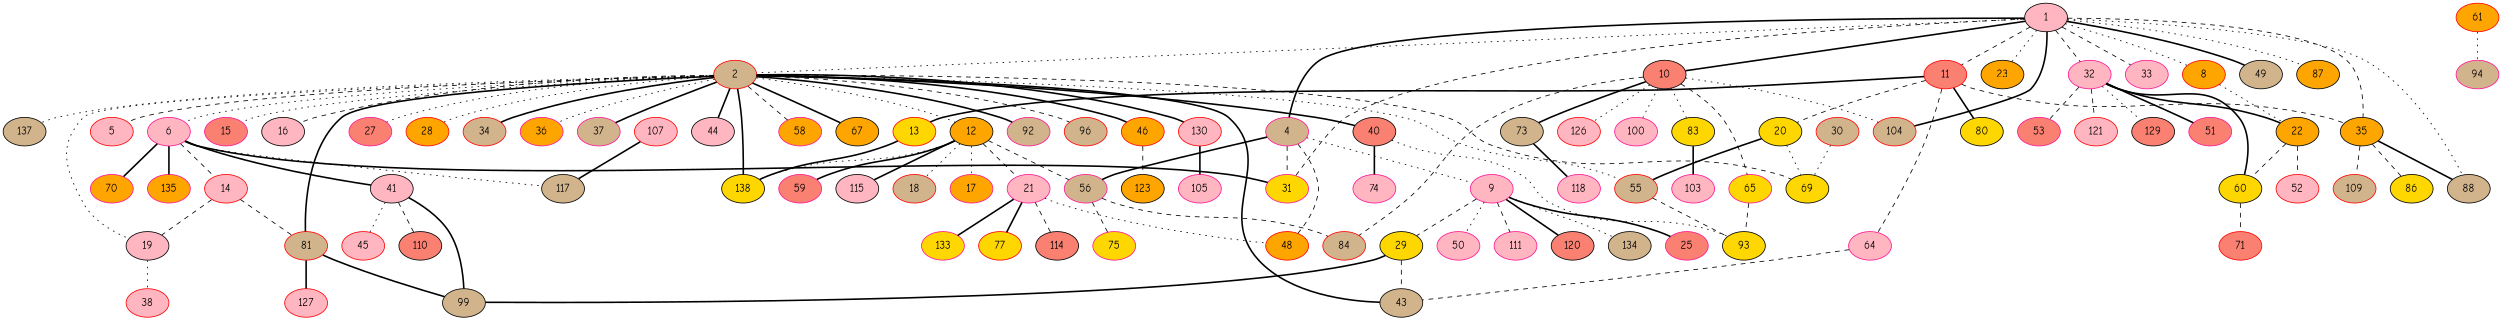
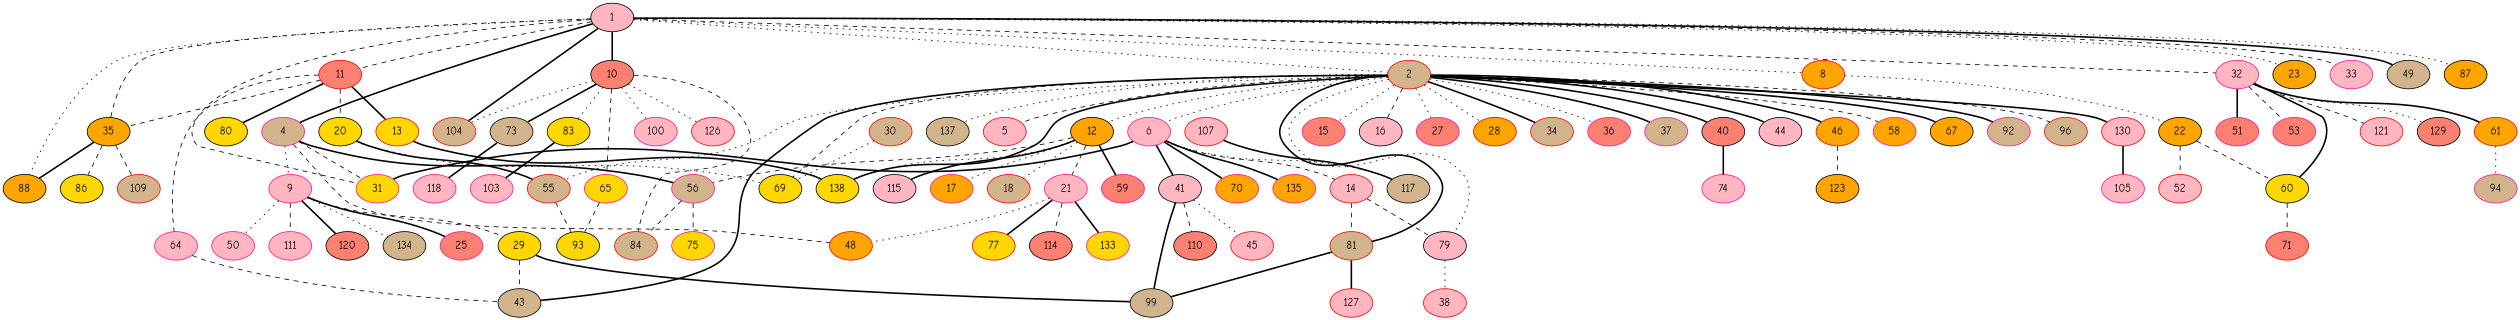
(2162, 100) -> (2378, 103)
(542, 132) -> (1609, 132)
(2469, 189) -> (25, 189)
(1553, 204) -> none
(148, 246) -> (1445, 246)
